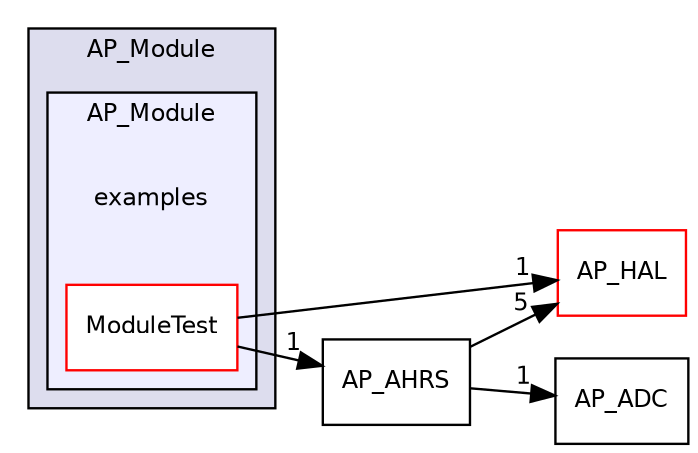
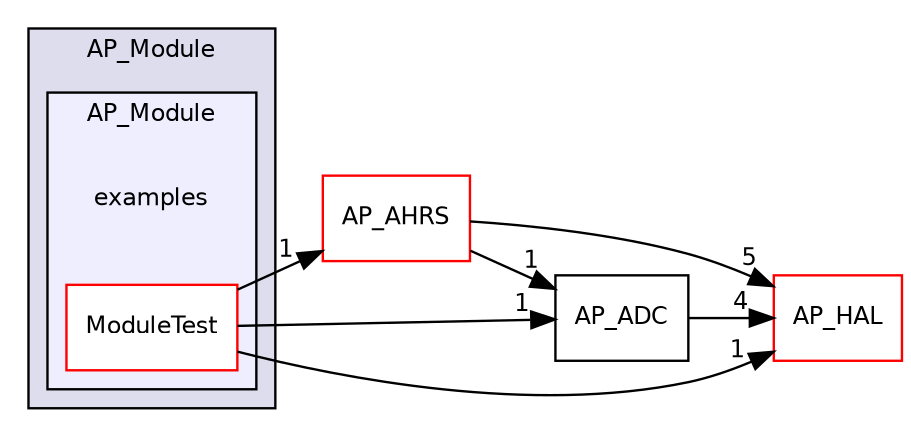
none -> (719, 318)
none -> (384, 323)
(396, 382) -> (396, 218)
